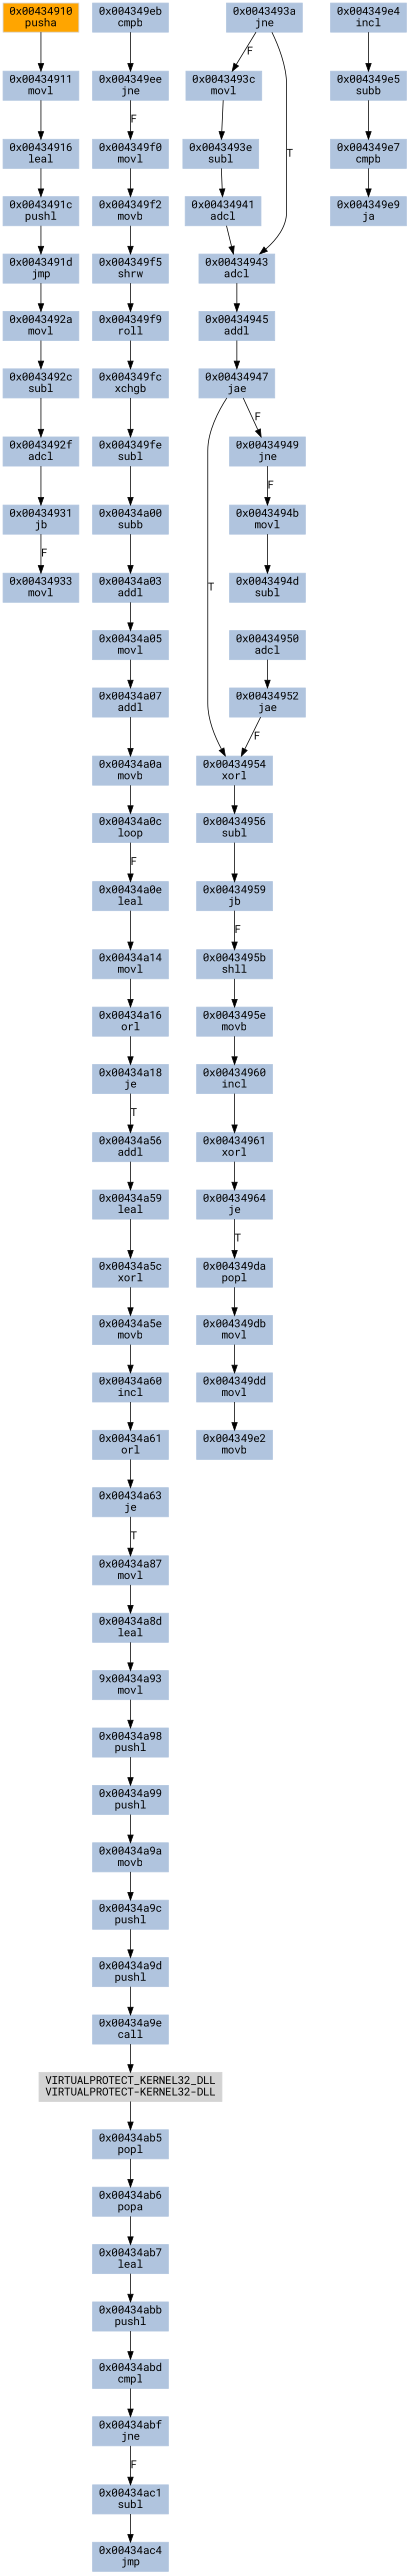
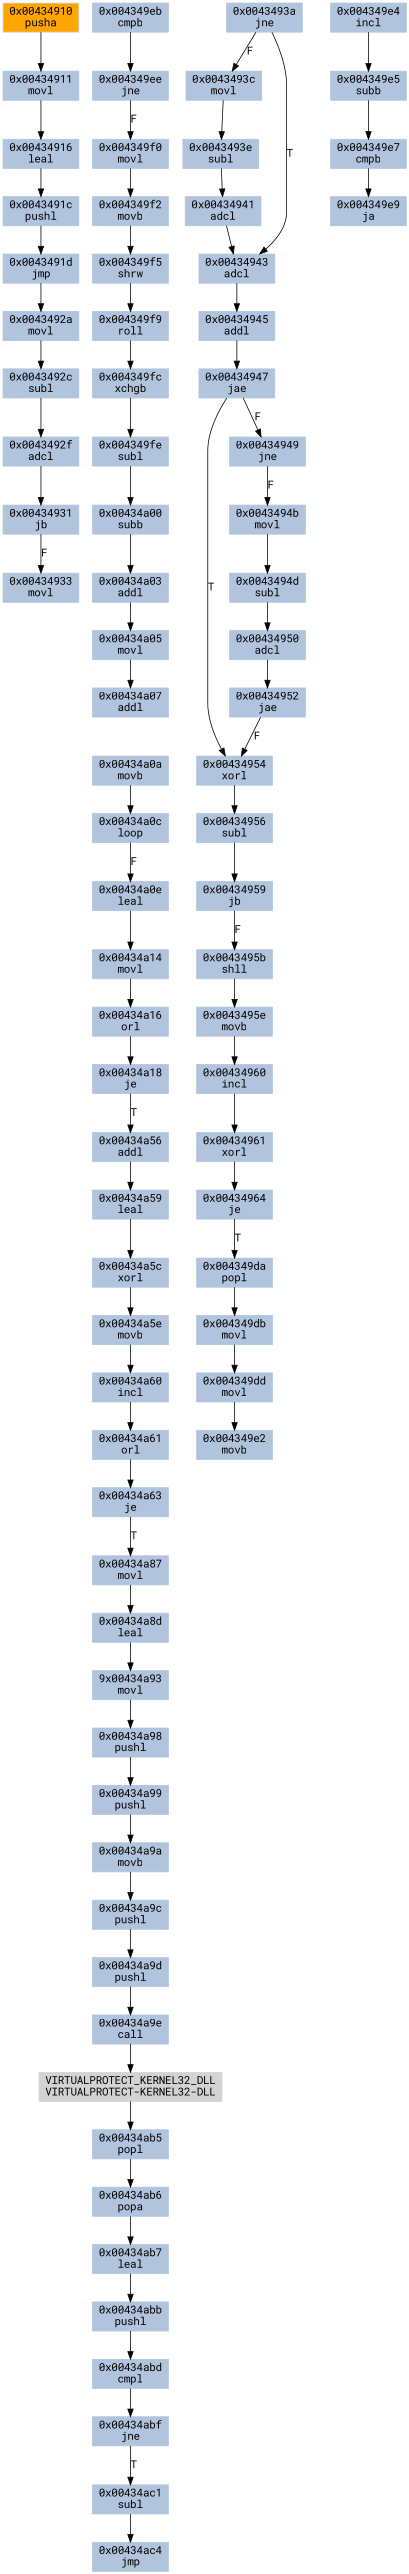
none -> (267, 613)
(130, 733) -> none
(134, 2465) -> (134, 2465)
